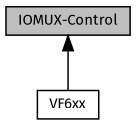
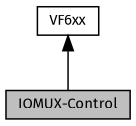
(68, 71) -> (68, 71)
